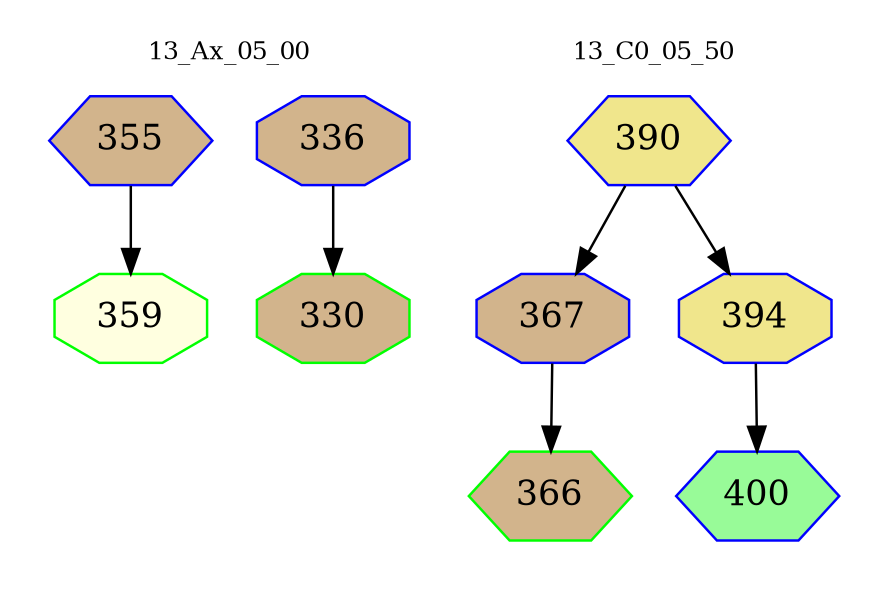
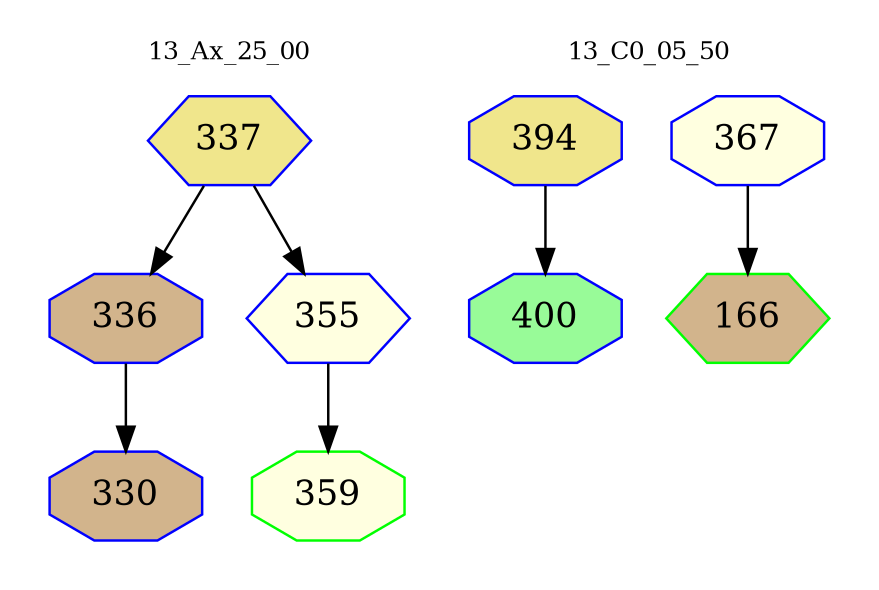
(230, 53) -> (230, 53)
(131, 141) -> (328, 318)
none -> (230, 141)
(649, 141) -> none
(333, 318) -> (126, 496)
(553, 318) -> (748, 141)
(550, 496) -> (748, 318)
(758, 496) -> (545, 318)
